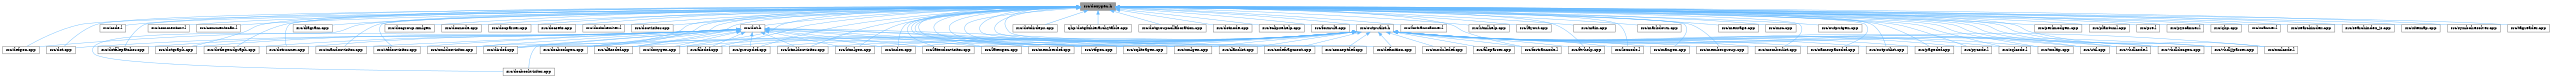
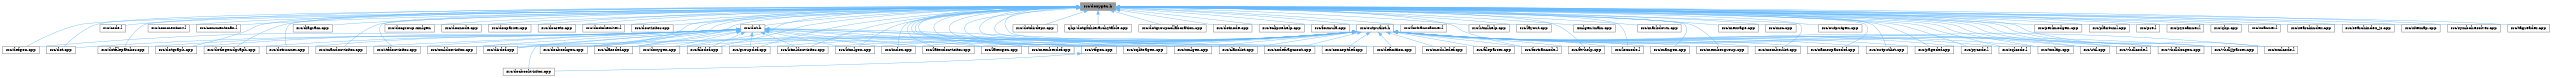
(1594, 28) -> (1594, 28)
(341, 31) -> (816, 65)
